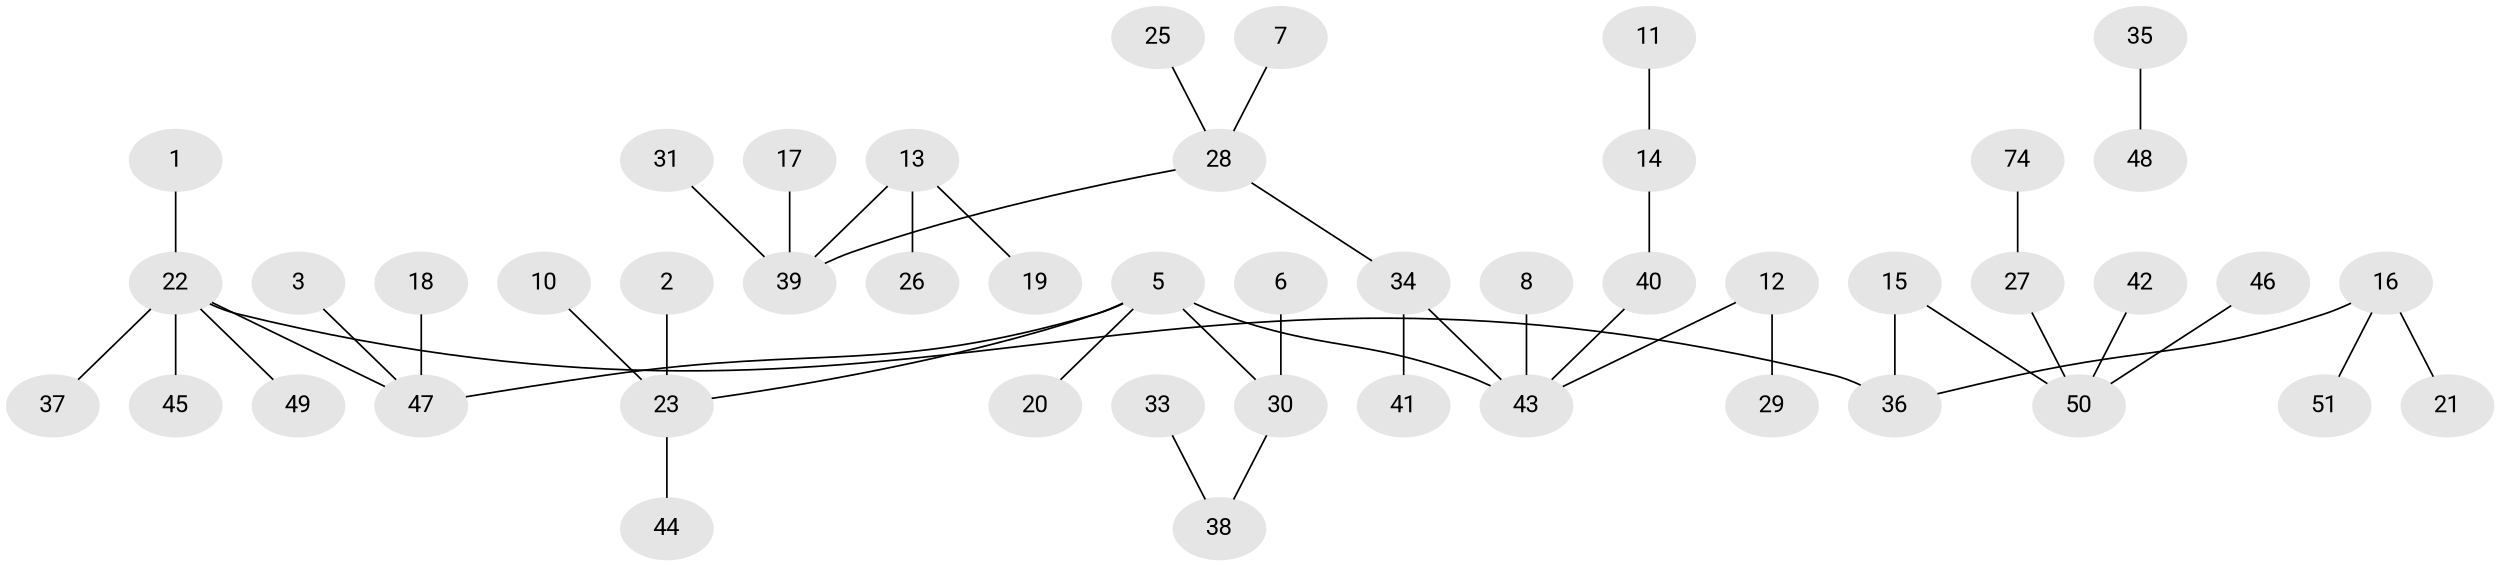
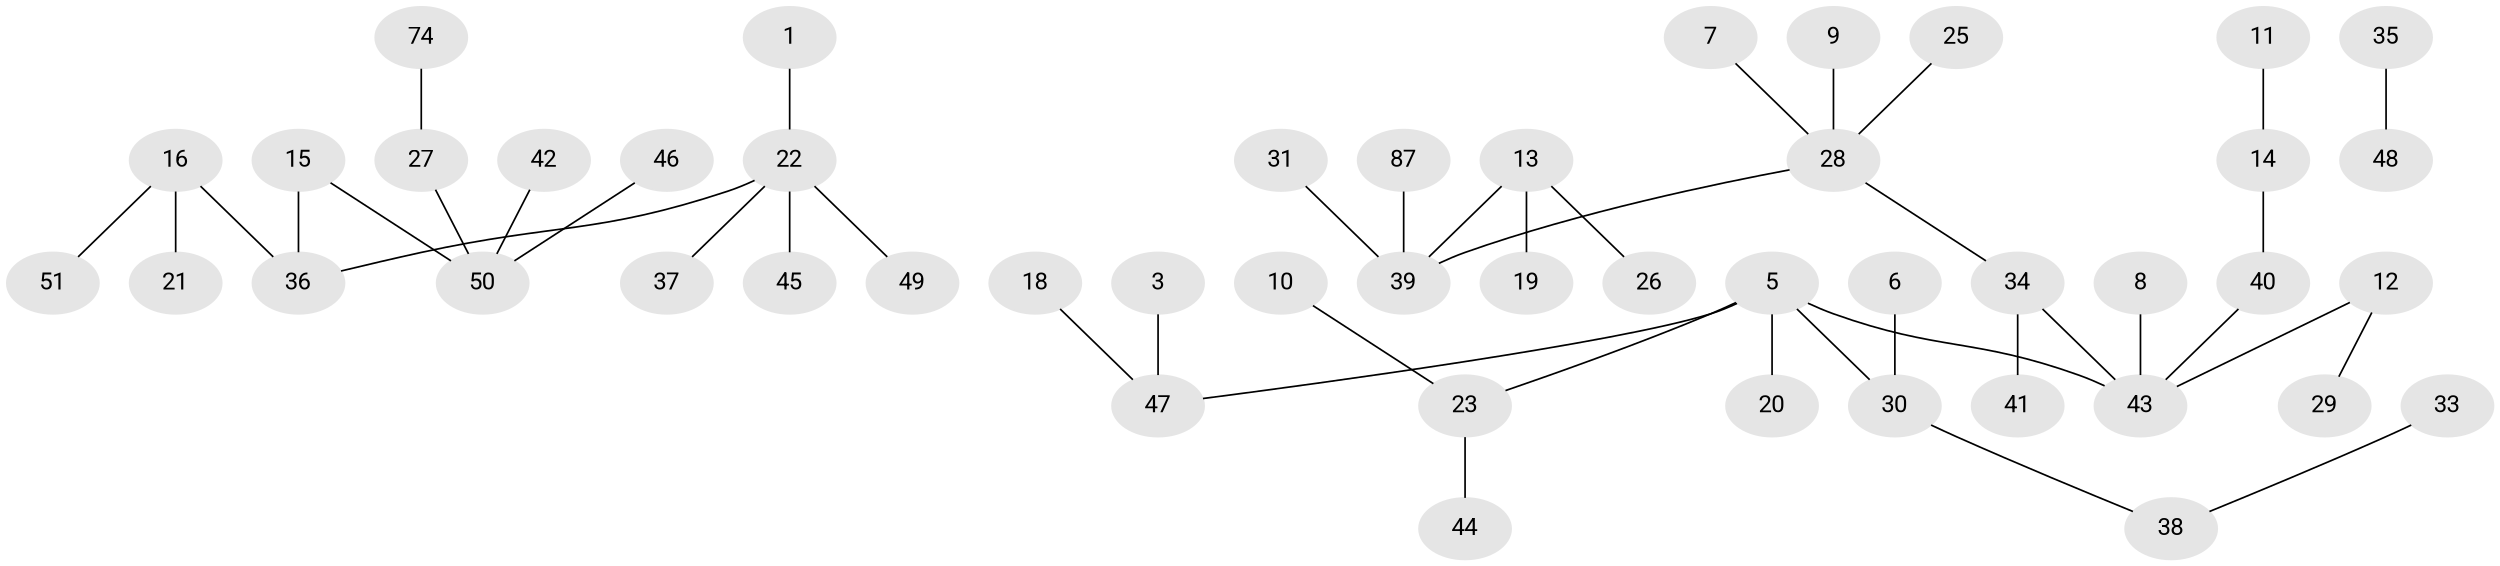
none -> (1833, 38)
(790, 160) -> (1404, 160)
(667, 283) -> none
(298, 344) -> none
